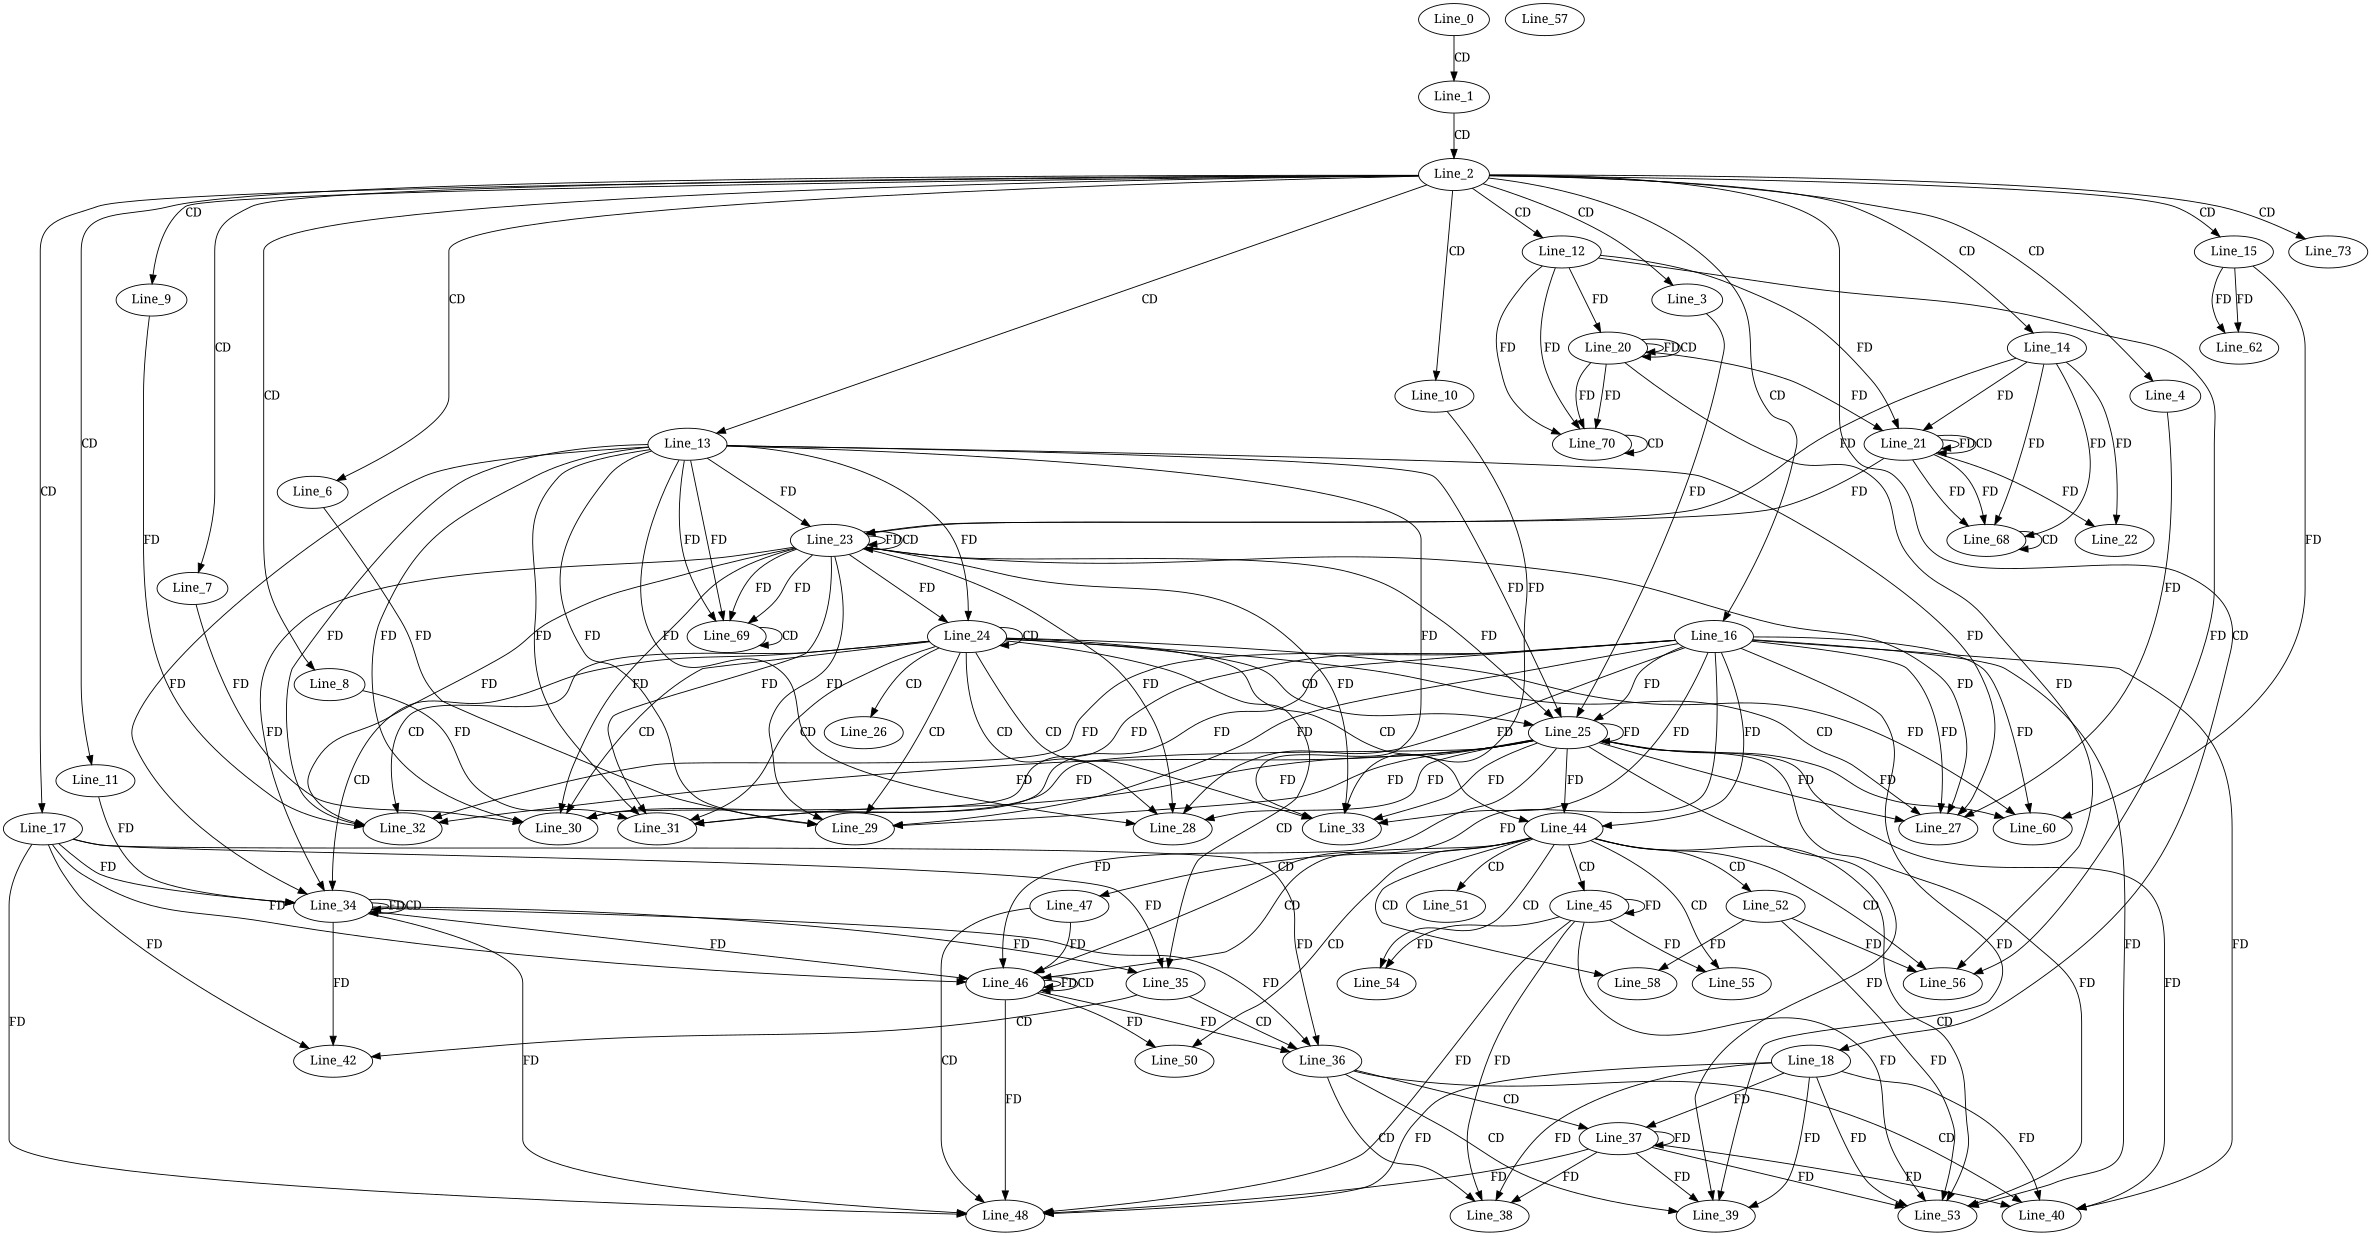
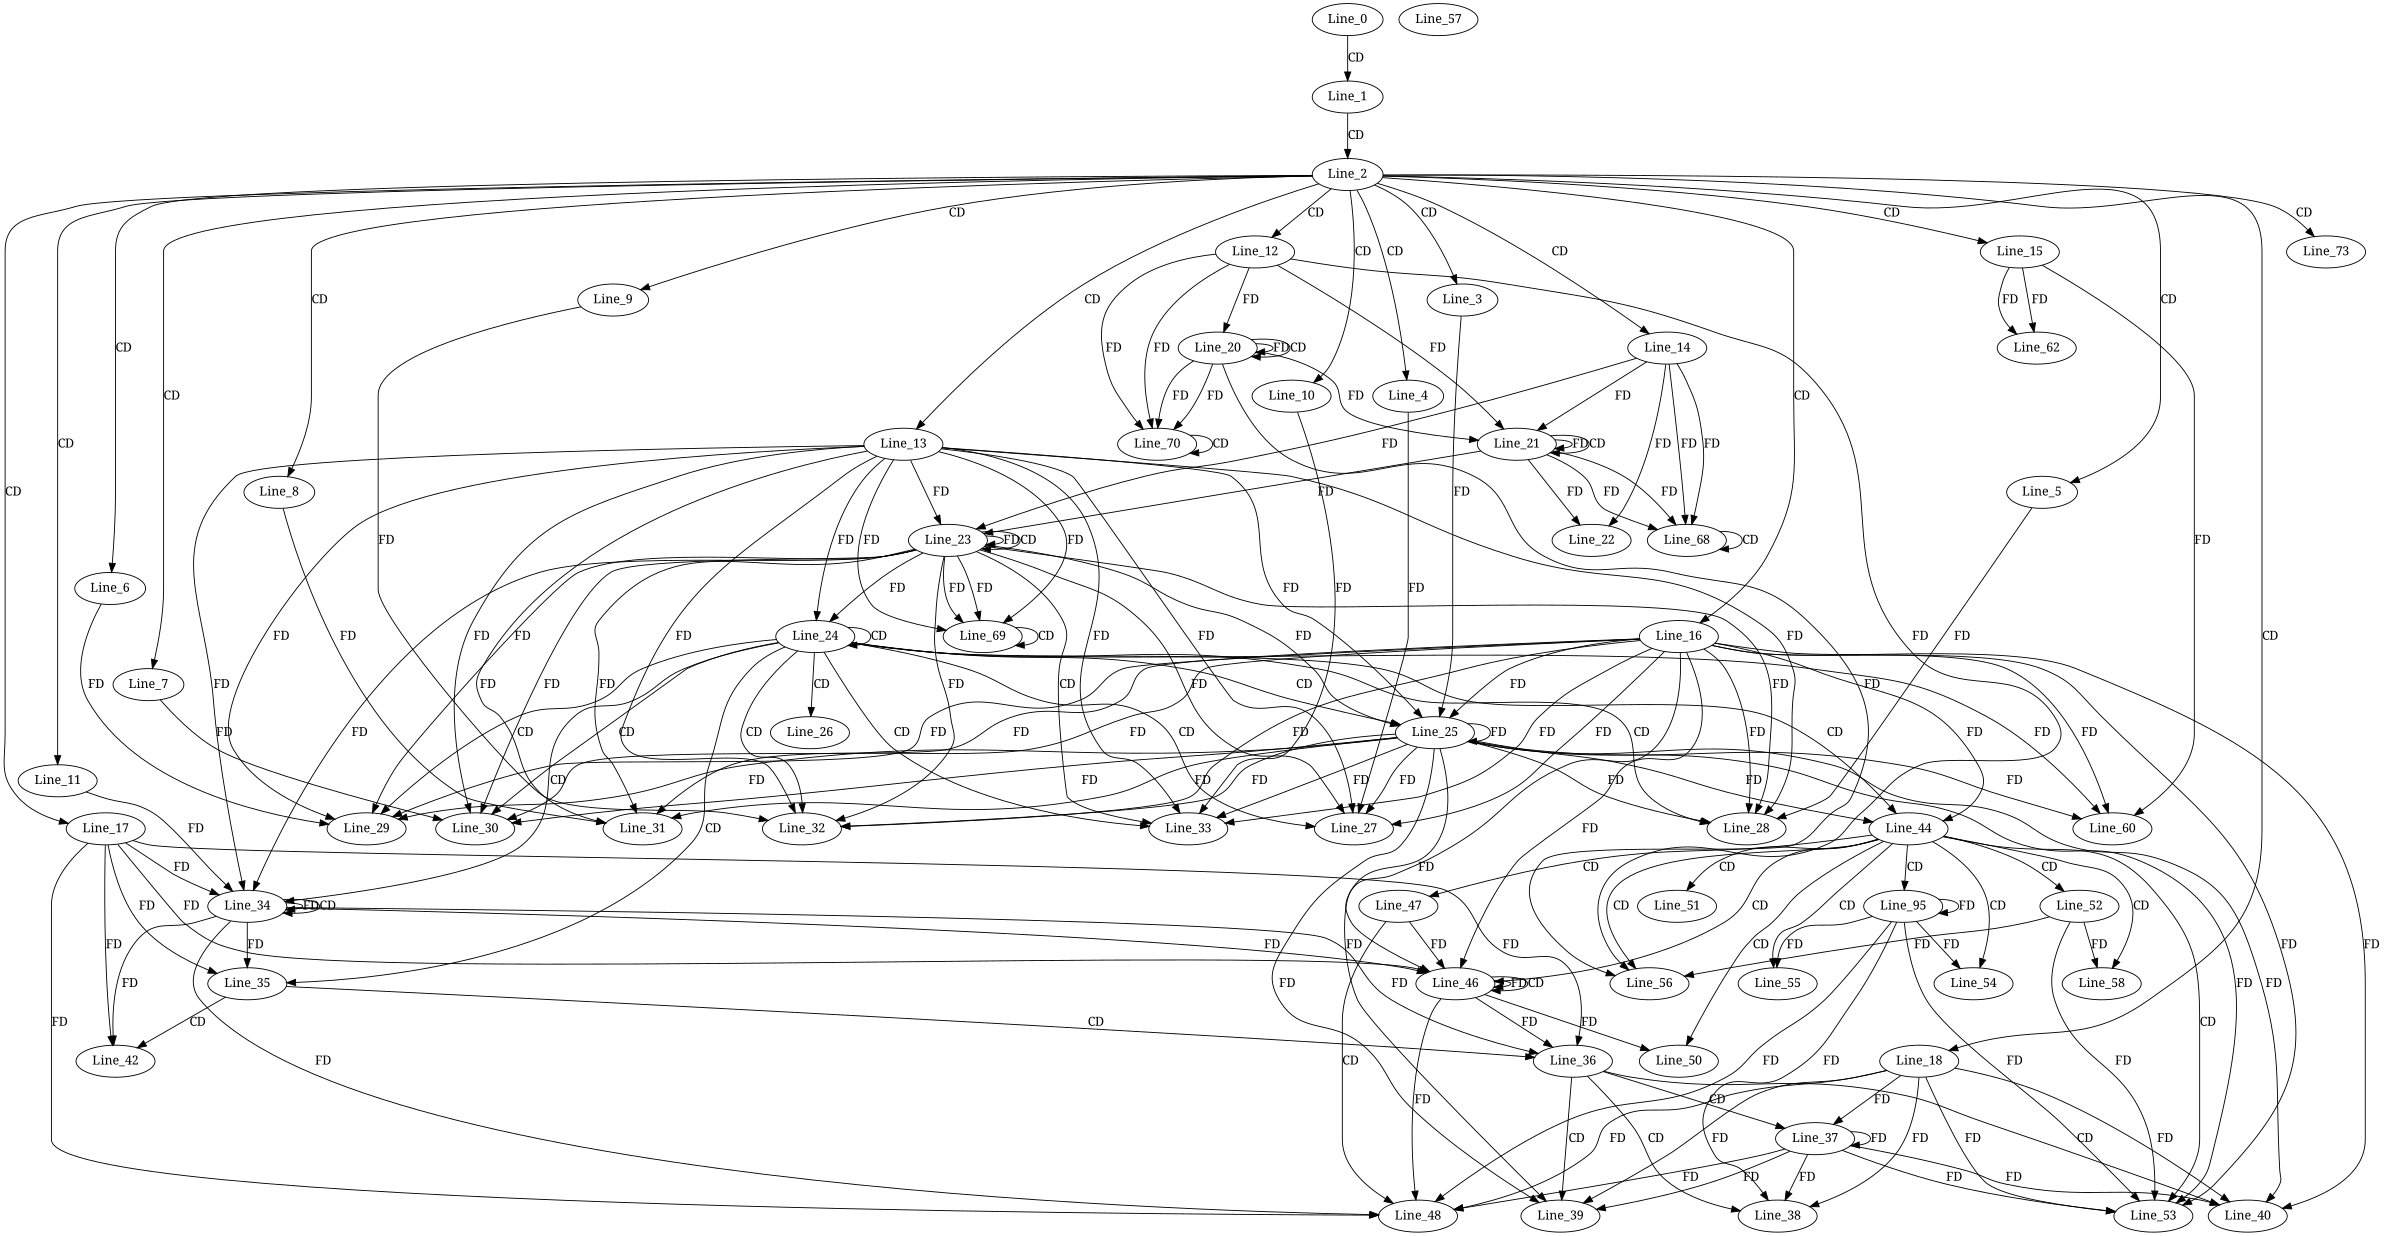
none -> (2042, 492)
(1346, 685) -> (1068, 685)
(808, 709) -> none
(1589, 906) -> (1903, 906)
